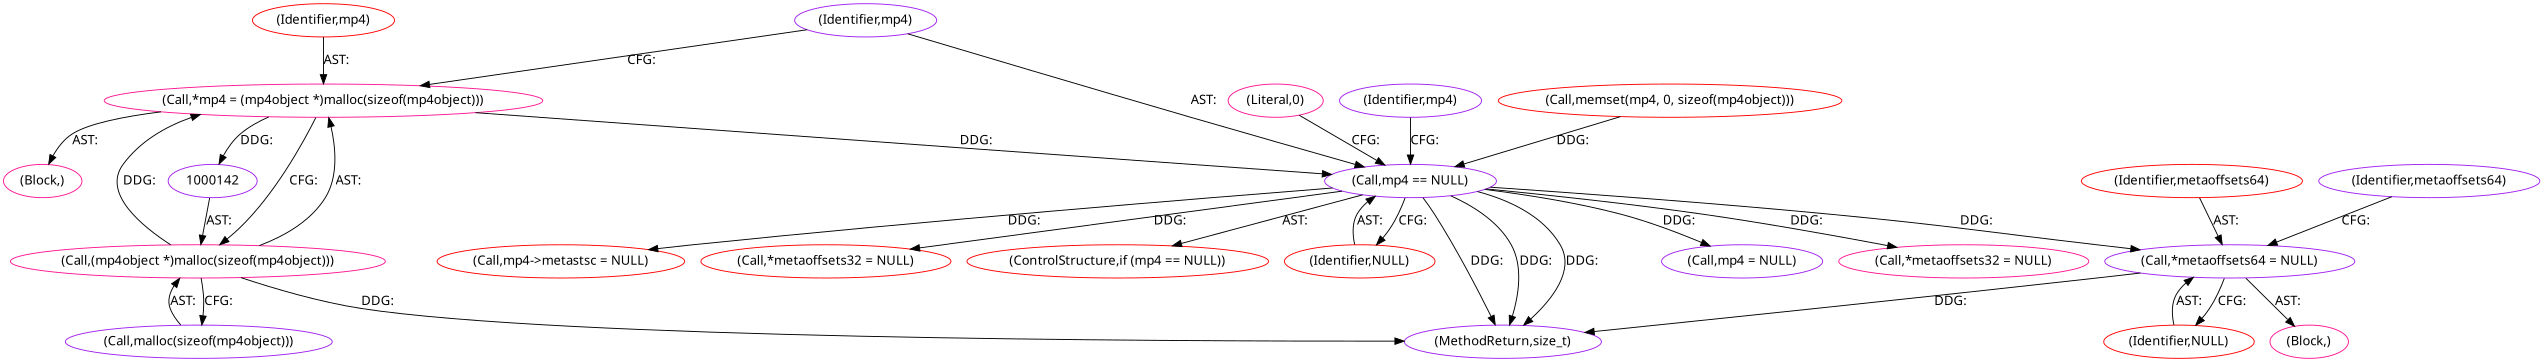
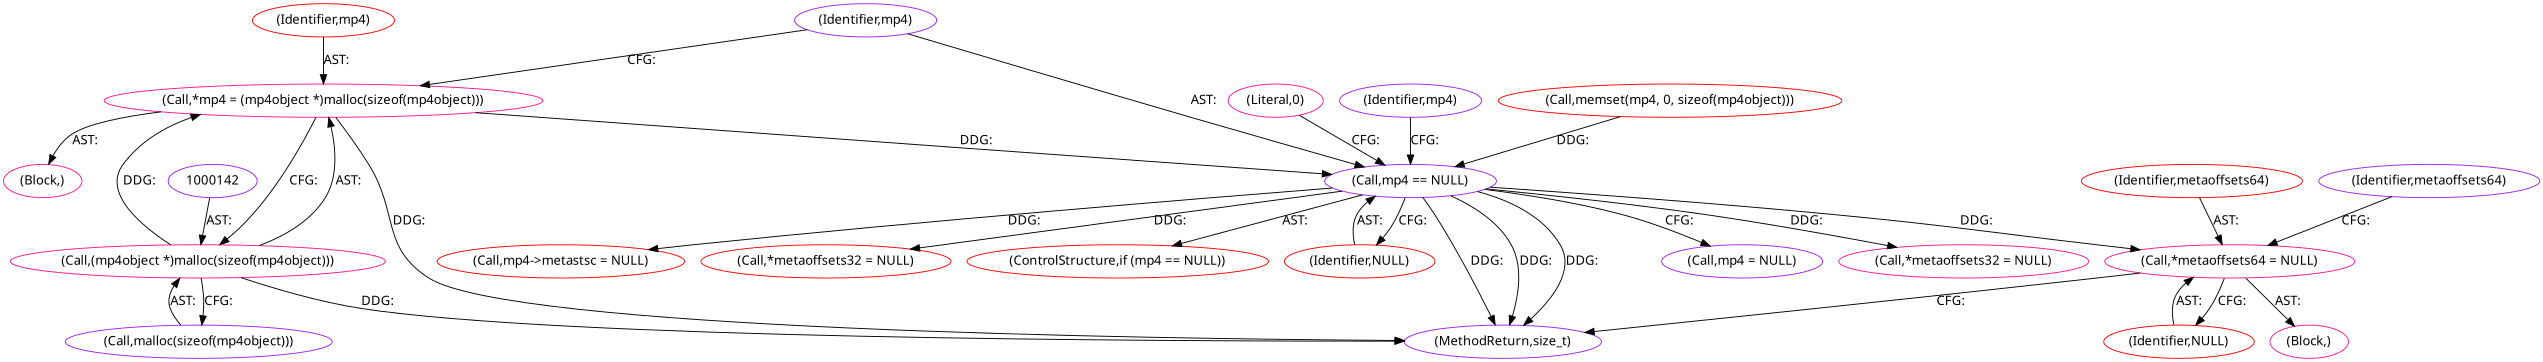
(242, 132) -> (815, 326)
(1681, 221) -> (1681, 221)
(2230, 261) -> (2230, 261)
(1953, 302) -> (1953, 302)
